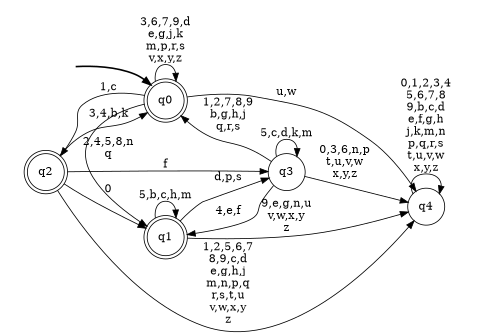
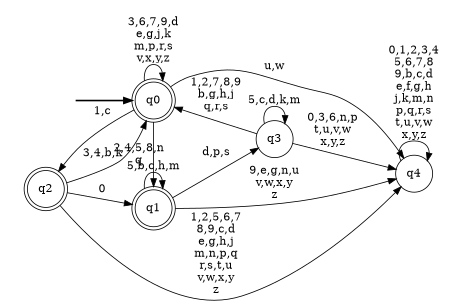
(164, 171) -> none
(244, 222) -> none
